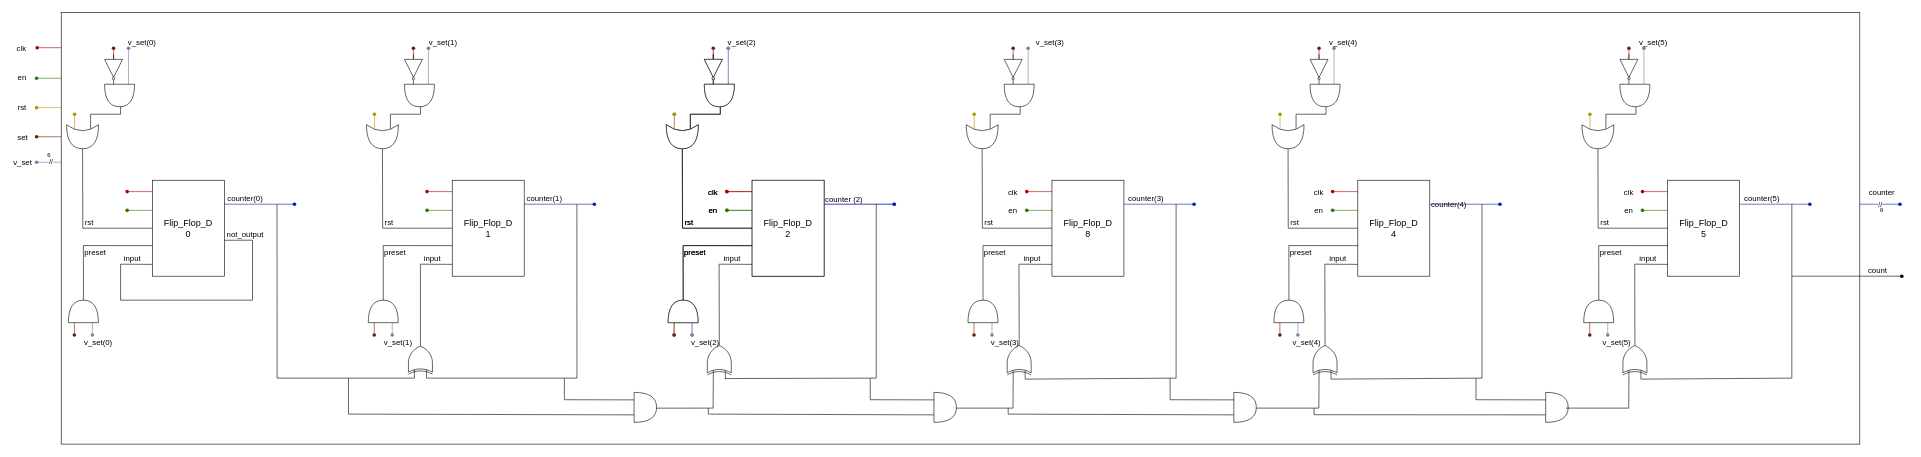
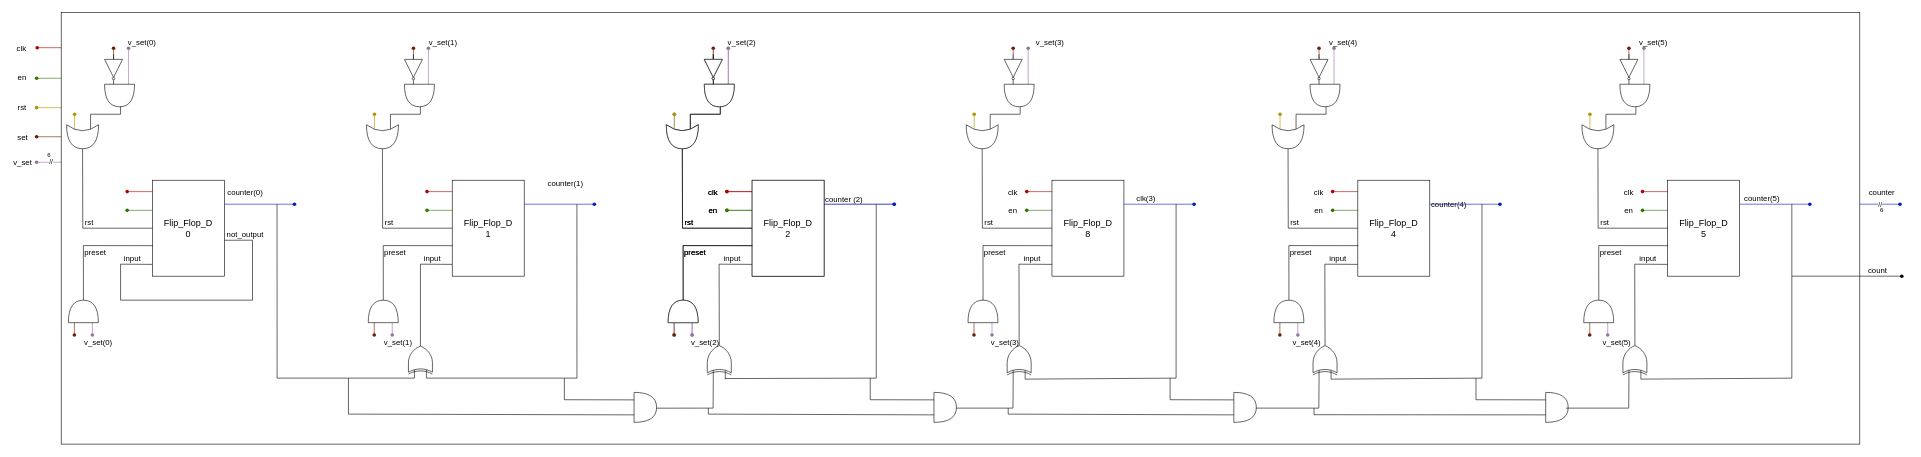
(245, 198) -> (245, 192)
(545, 198) -> (566, 183)
(1146, 198) -> (1146, 198)
